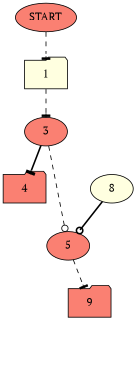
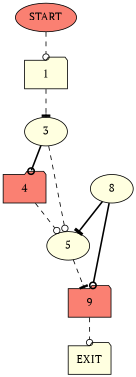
(46, 43) -> (46, 43)
(46, 132) -> (46, 132)
(36, 158) -> (36, 158)
none -> (45, 216)
(91, 216) -> (91, 216)
none -> (101, 243)
(68, 246) -> (68, 246)
none -> (90, 360)
